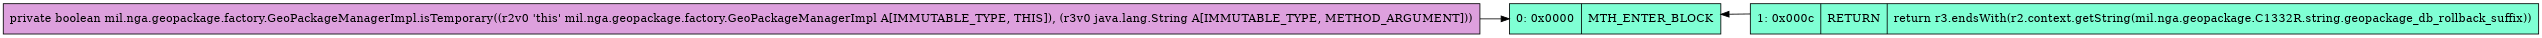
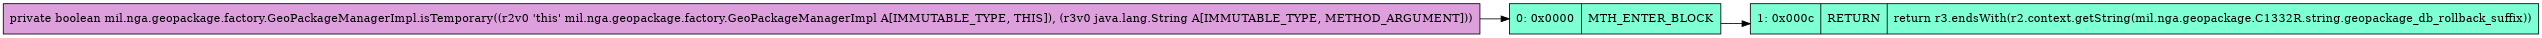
(1740, 14) -> (1731, 24)
